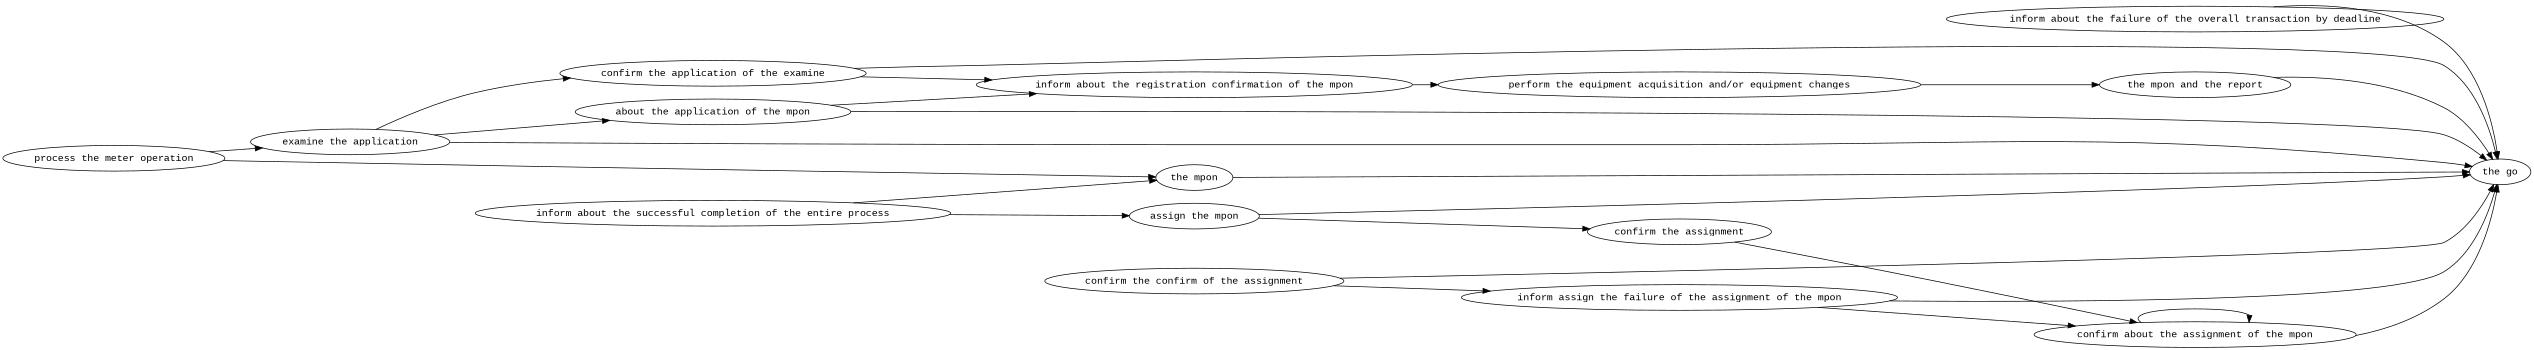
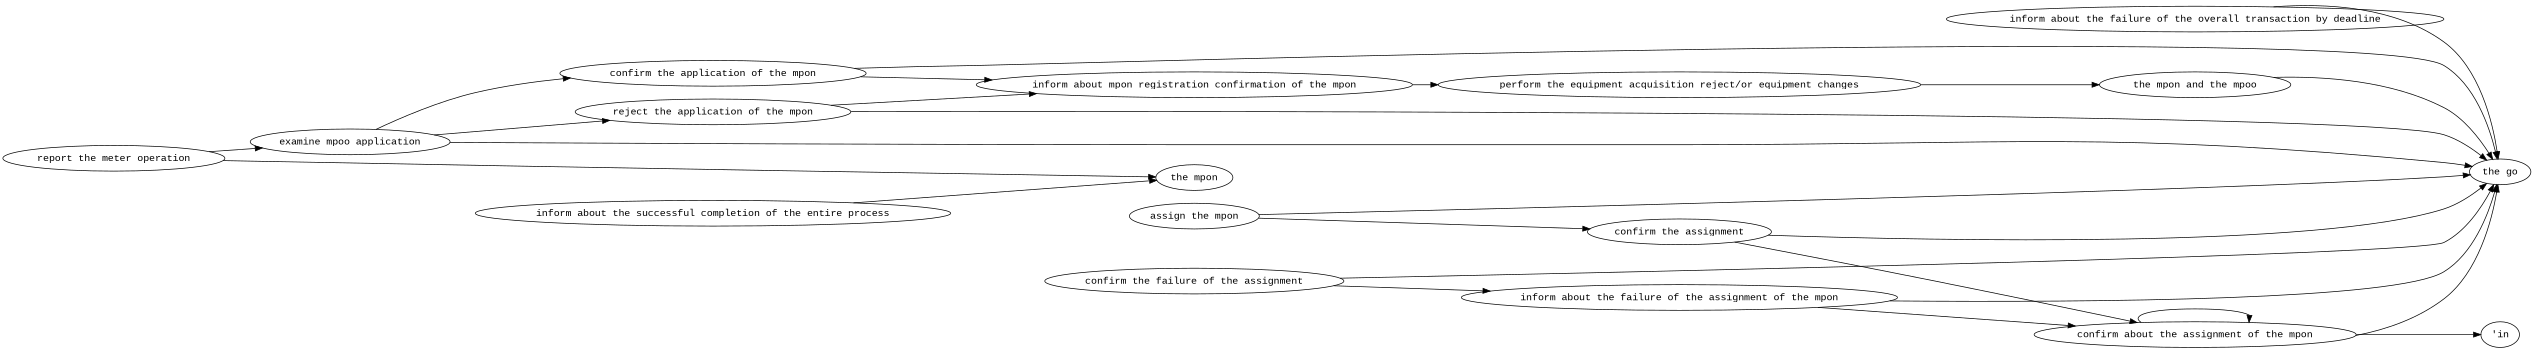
(713, 73) -> (713, 73)
(1194, 85) -> (1194, 85)
(1679, 85) -> (1679, 85)
(2195, 85) -> (2195, 85)
(713, 112) -> (713, 112)
(350, 142) -> (350, 142)
(114, 158) -> (114, 158)
(1848, 175) -> (2128, 239)
(1036, 215) -> none
(1194, 281) -> (1194, 281)
(1679, 297) -> (1679, 297)
none -> (2500, 335)
